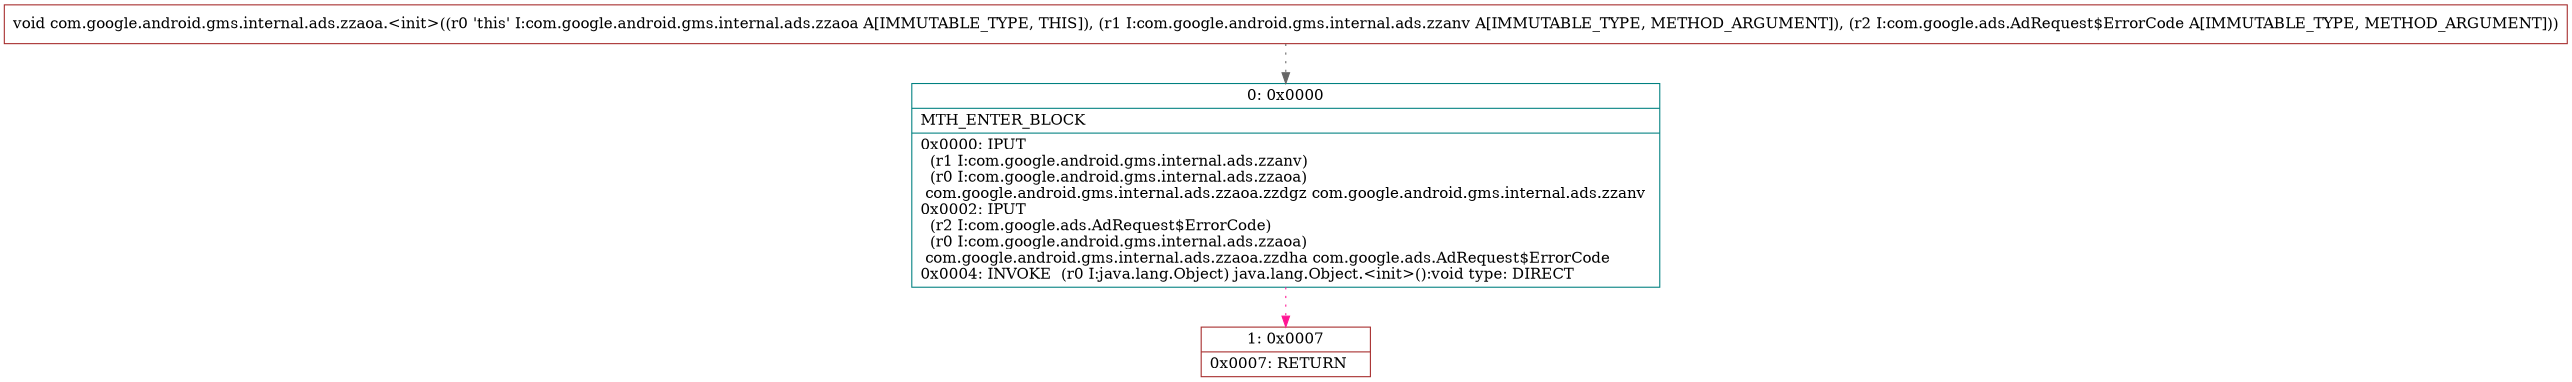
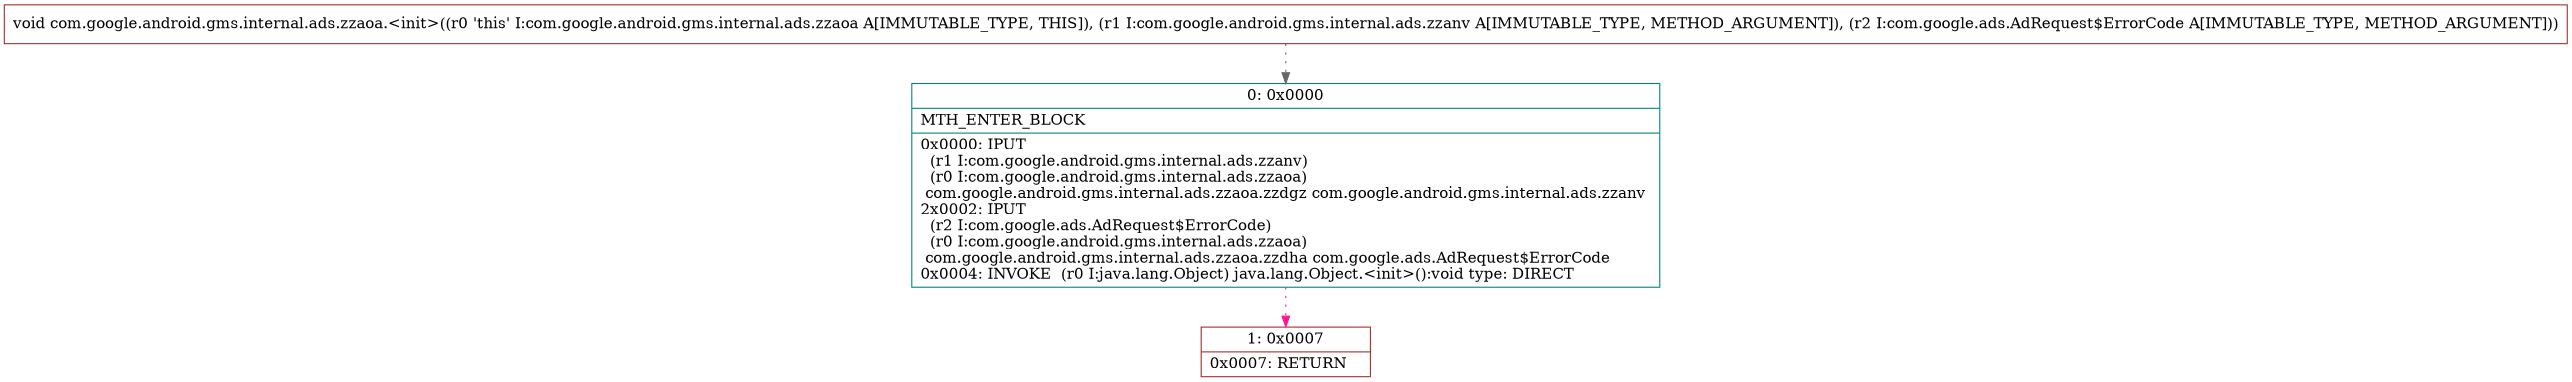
(978, 210) -> (978, 210)
